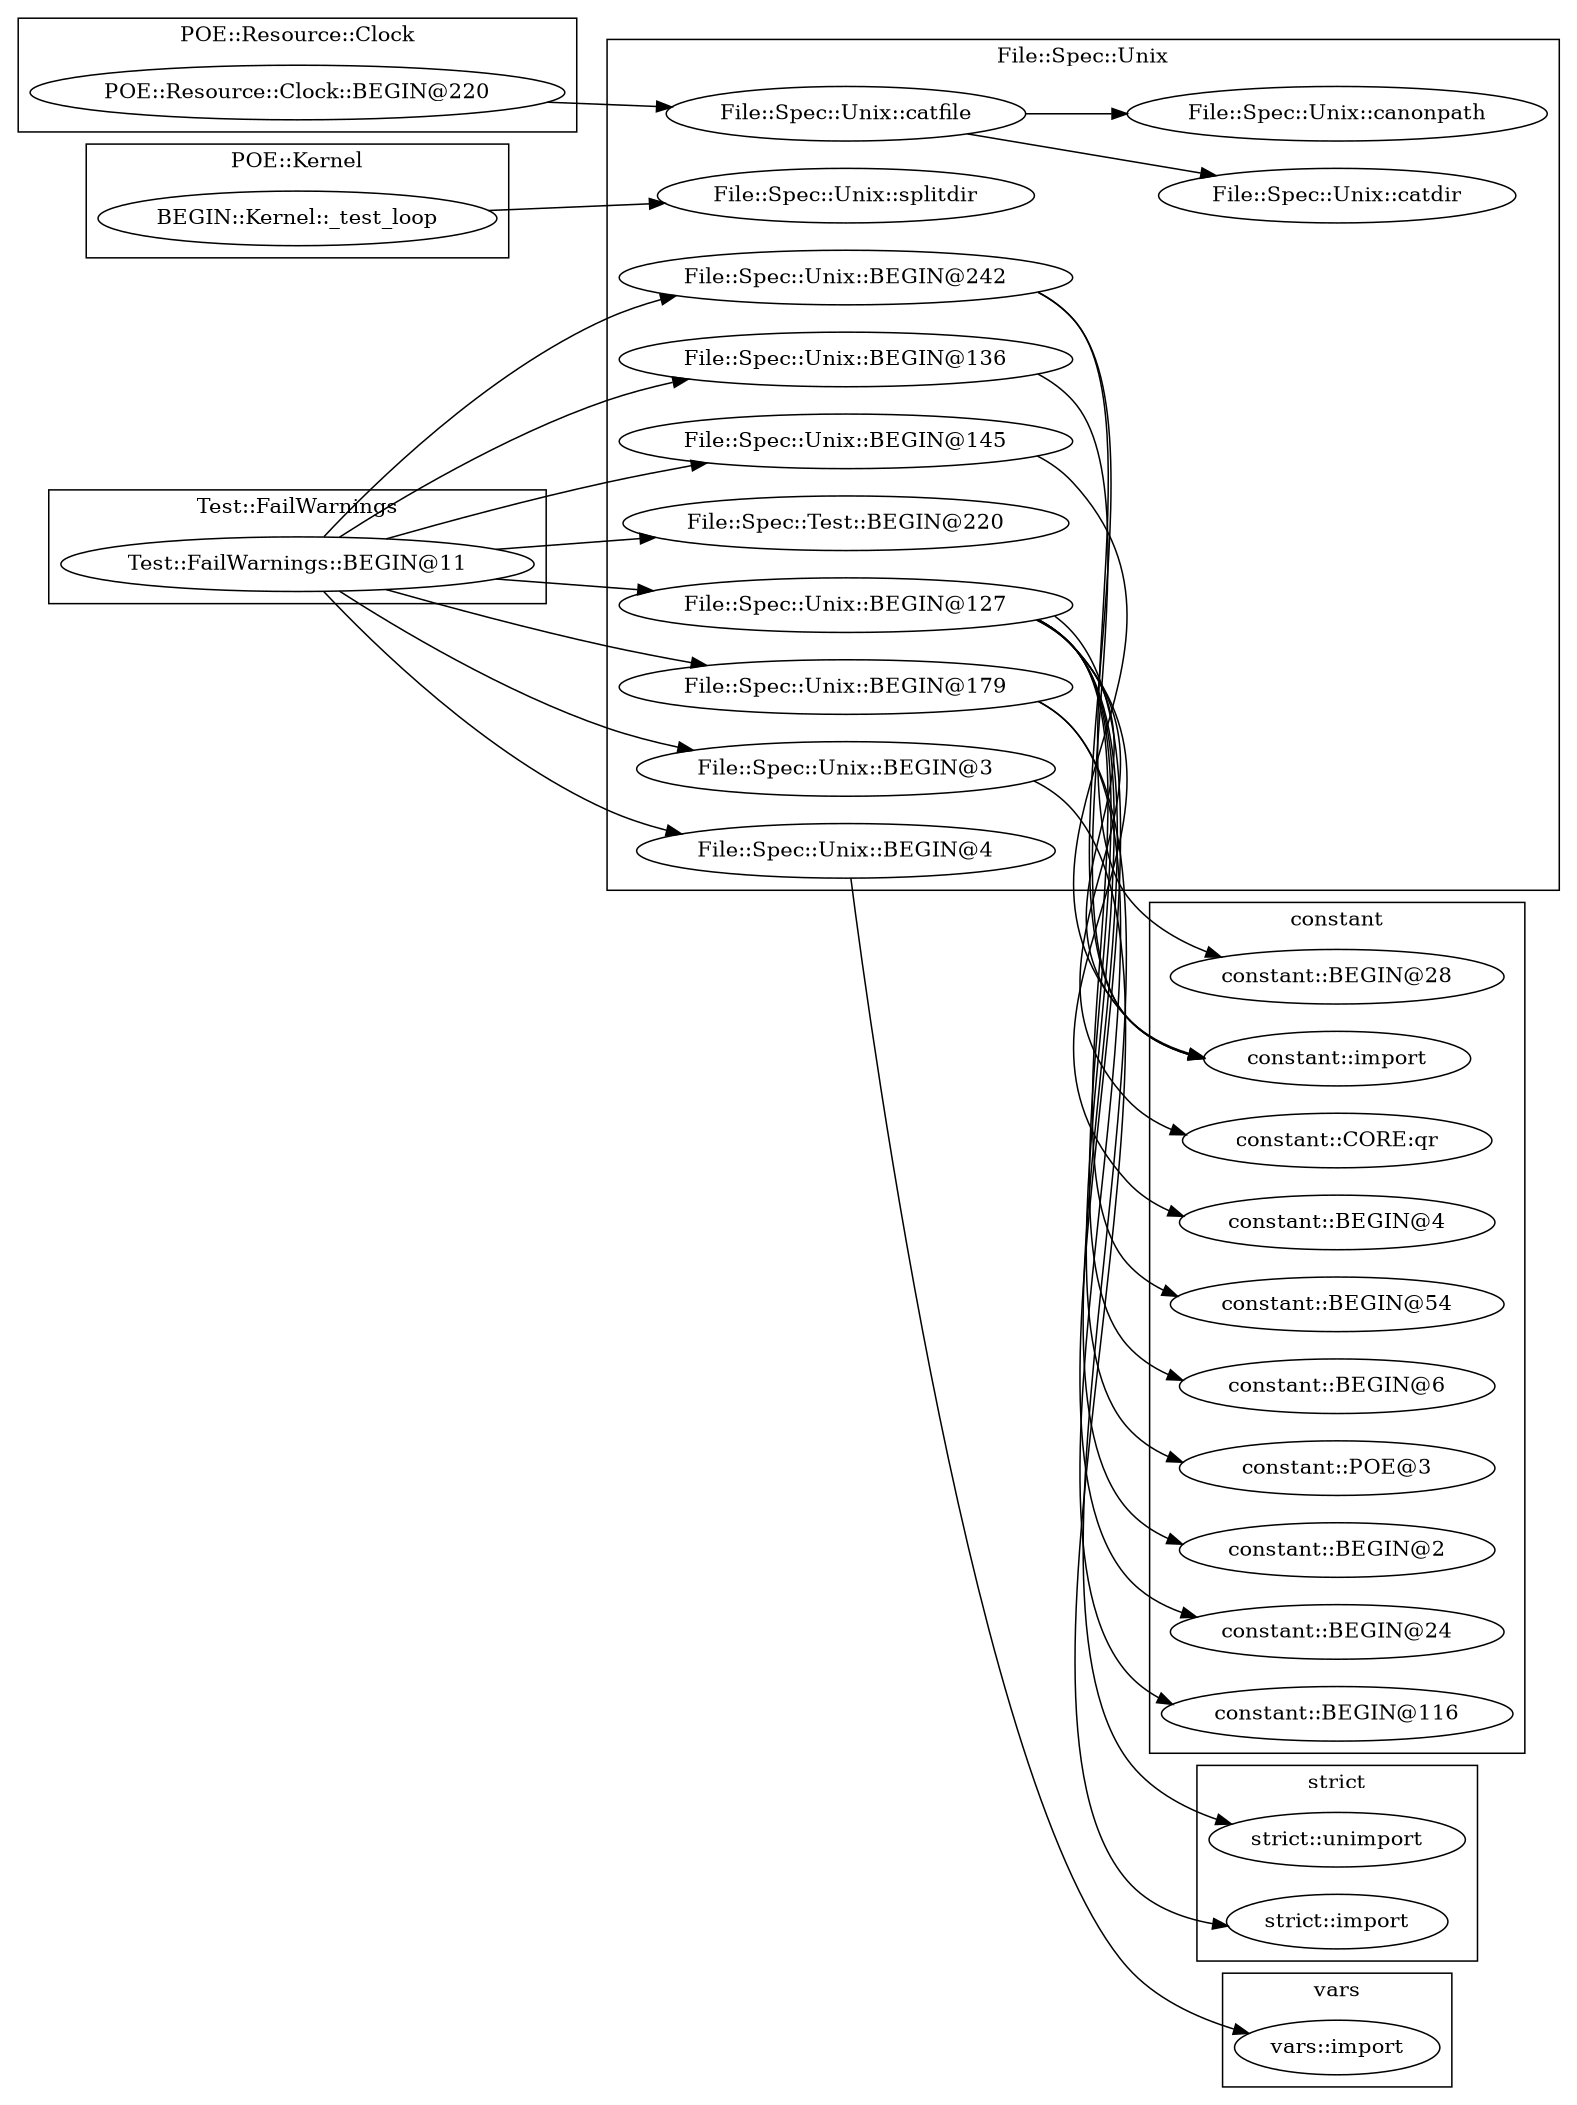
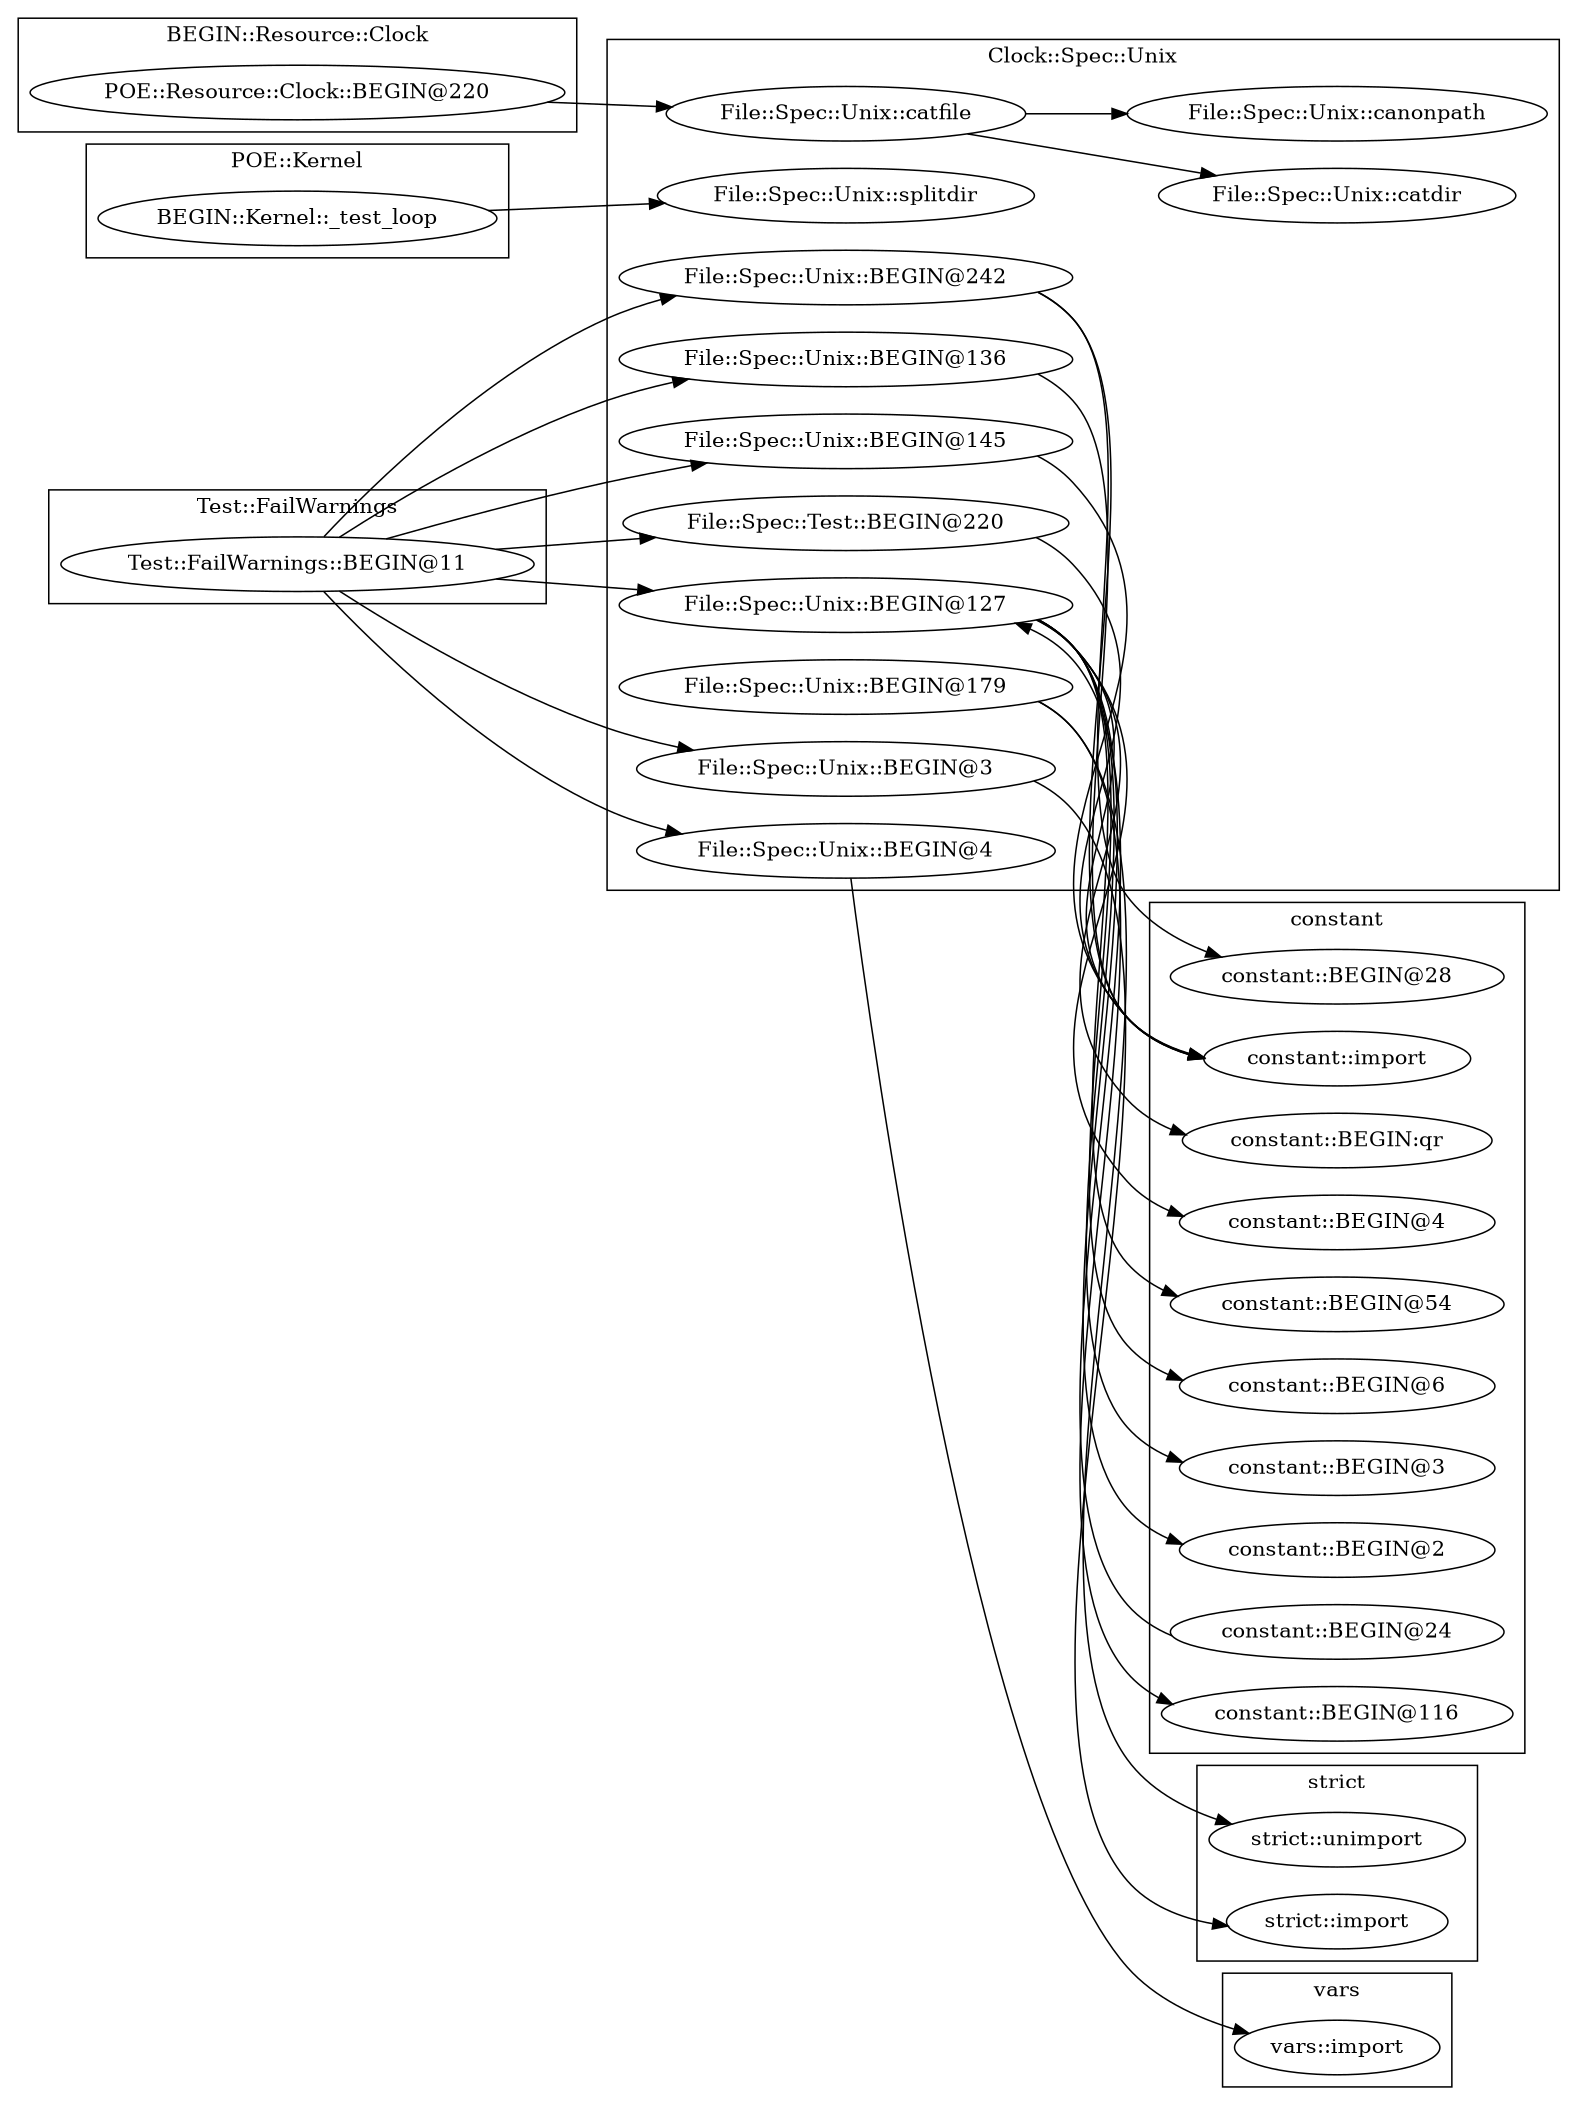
(297, 36) -> (297, 36)
(1083, 57) -> (1083, 57)
(538, 630) -> none
none -> (1097, 804)
(1098, 1126) -> (1100, 1133)
(1337, 1141) -> (1337, 1141)
(1337, 1468) -> (1337, 1468)
